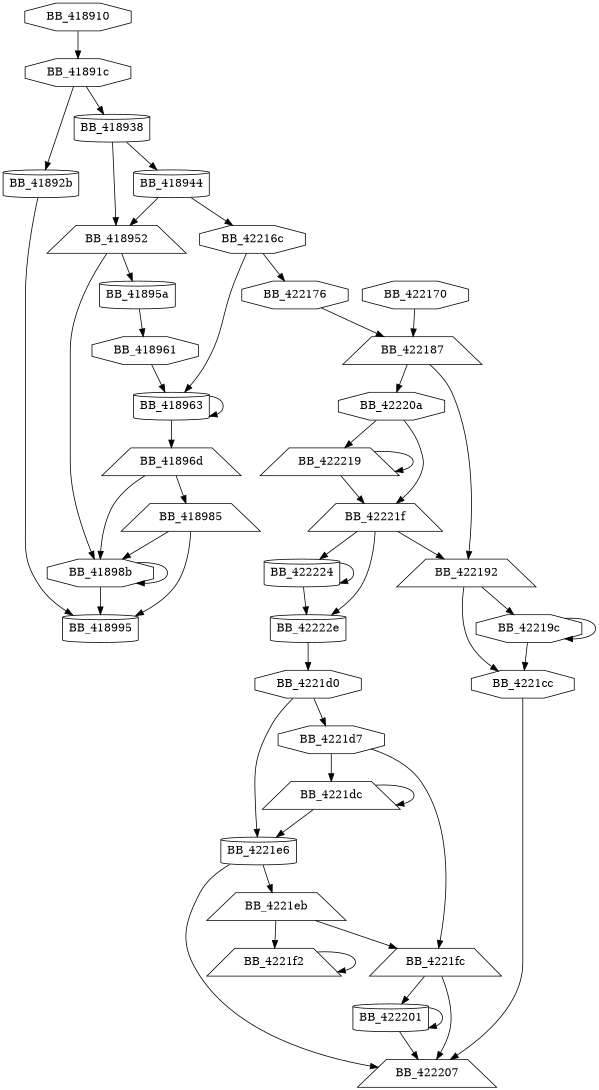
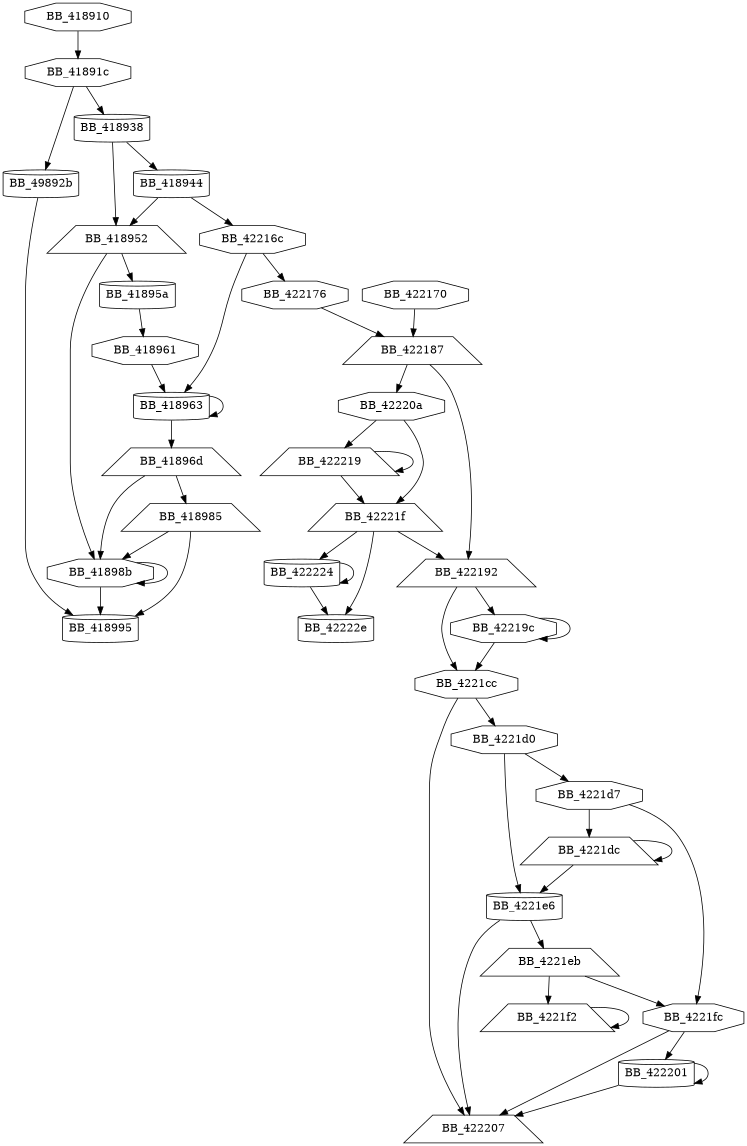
(41, 184) -> (41, 184)
(308, 653) -> (483, 709)
(436, 962) -> (693, 1018)
